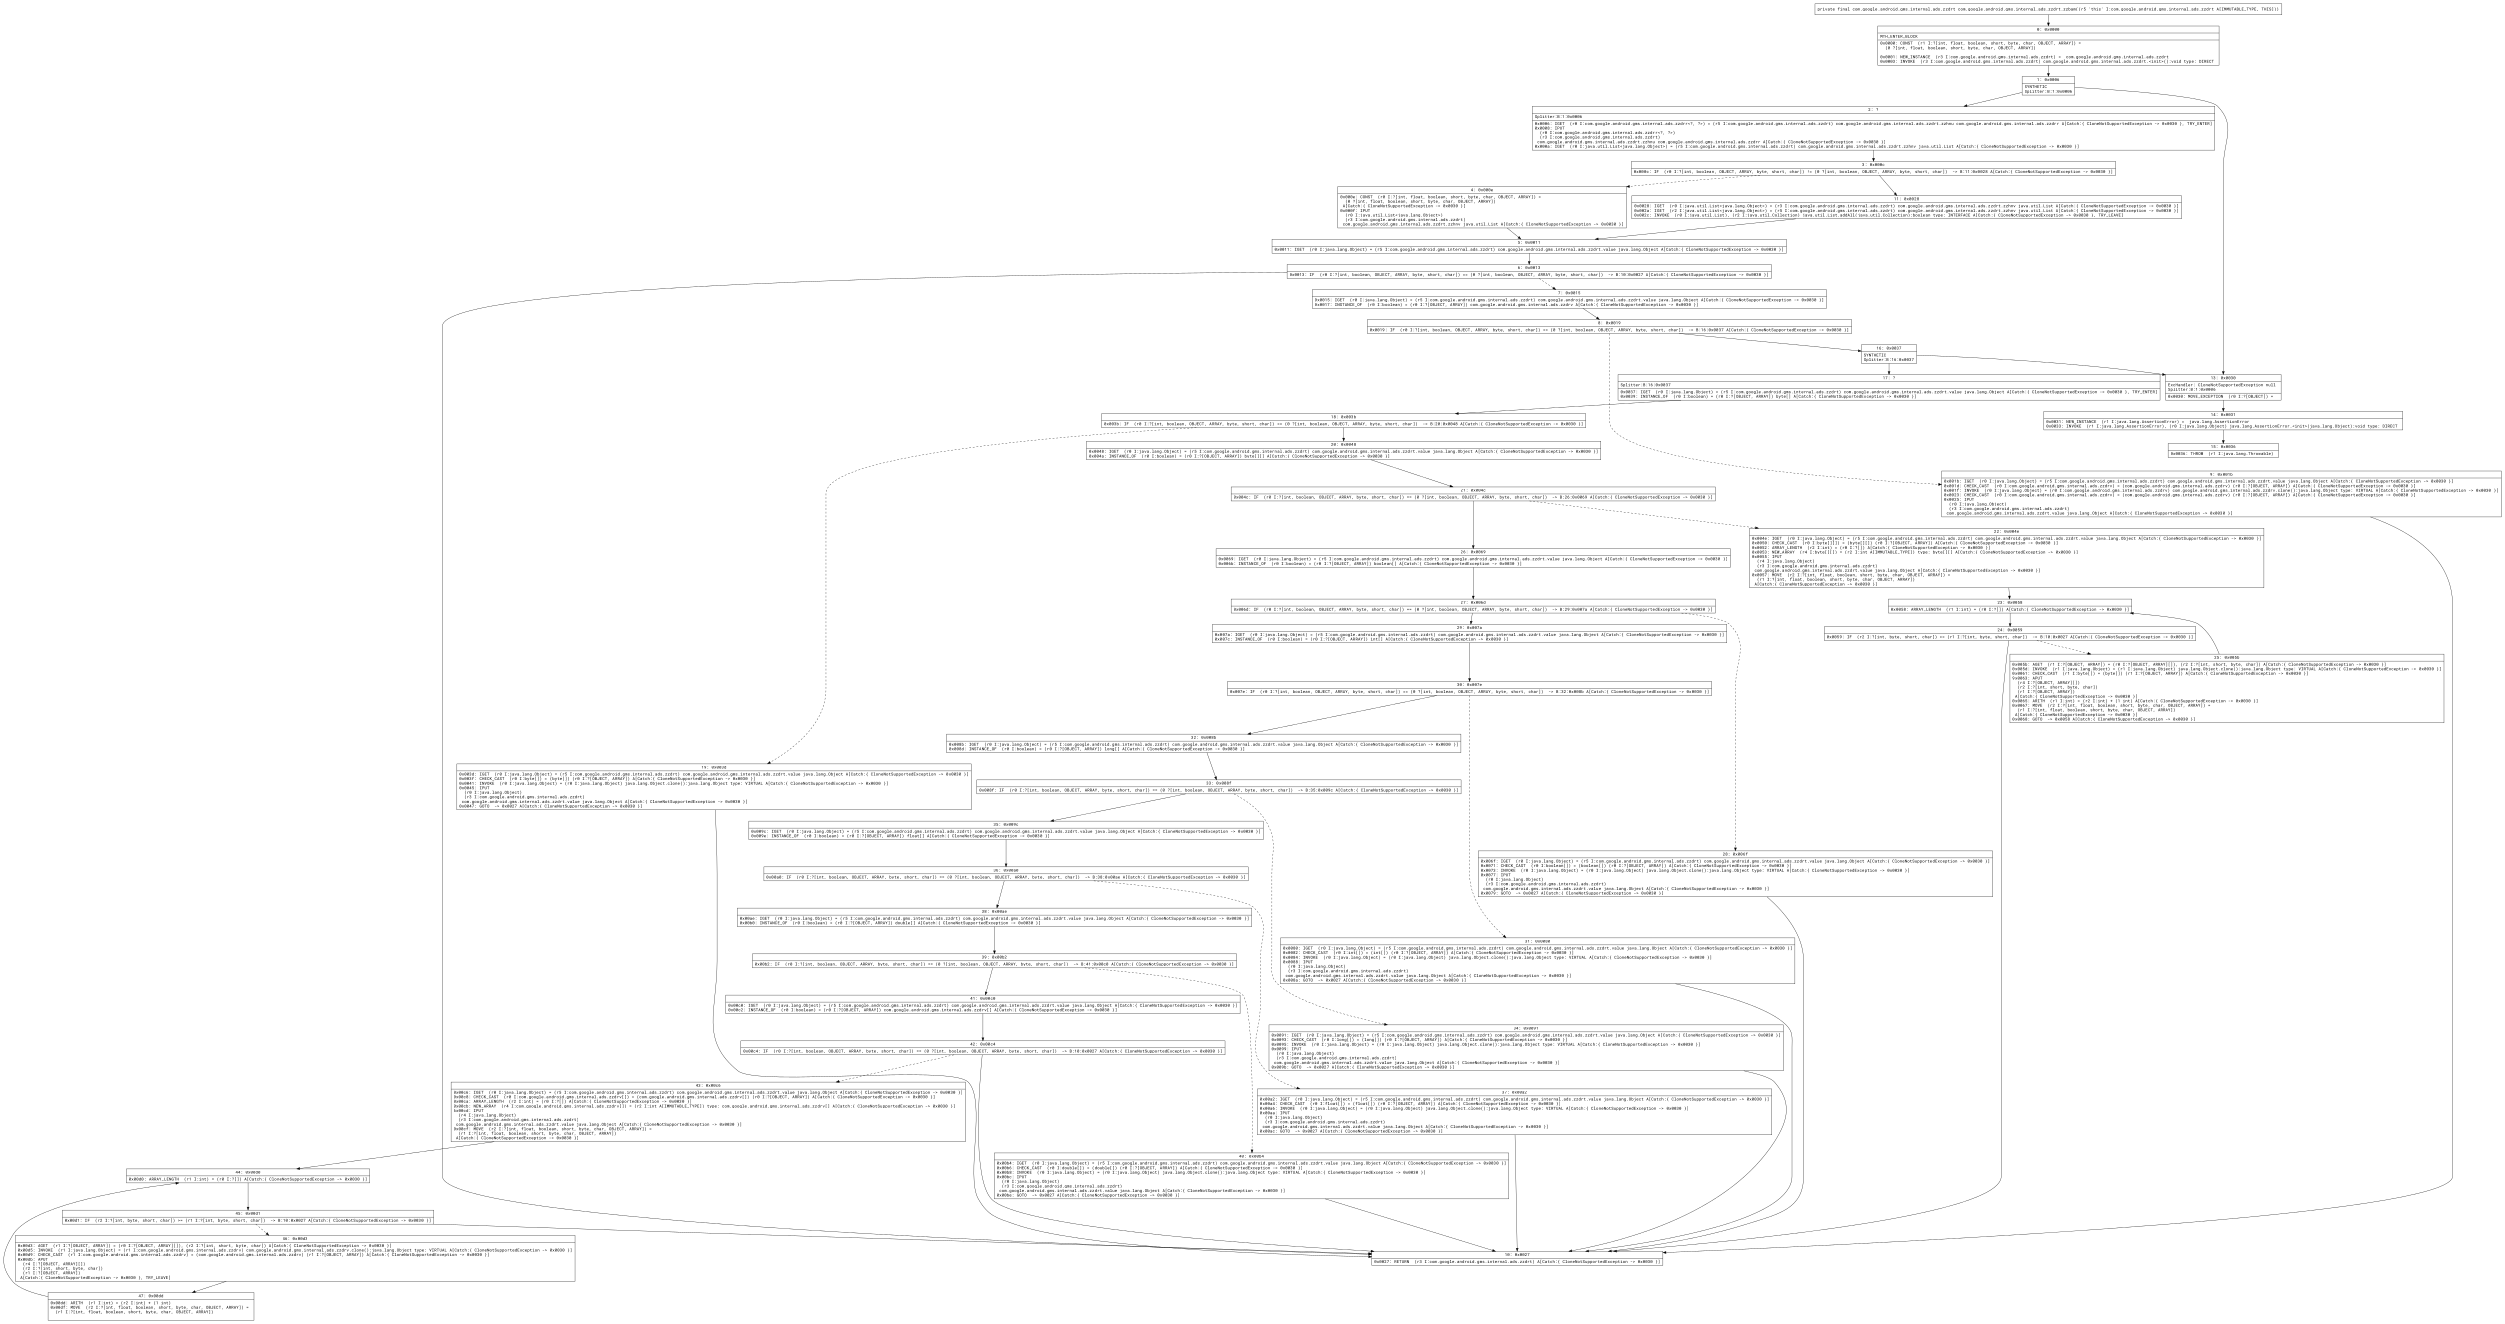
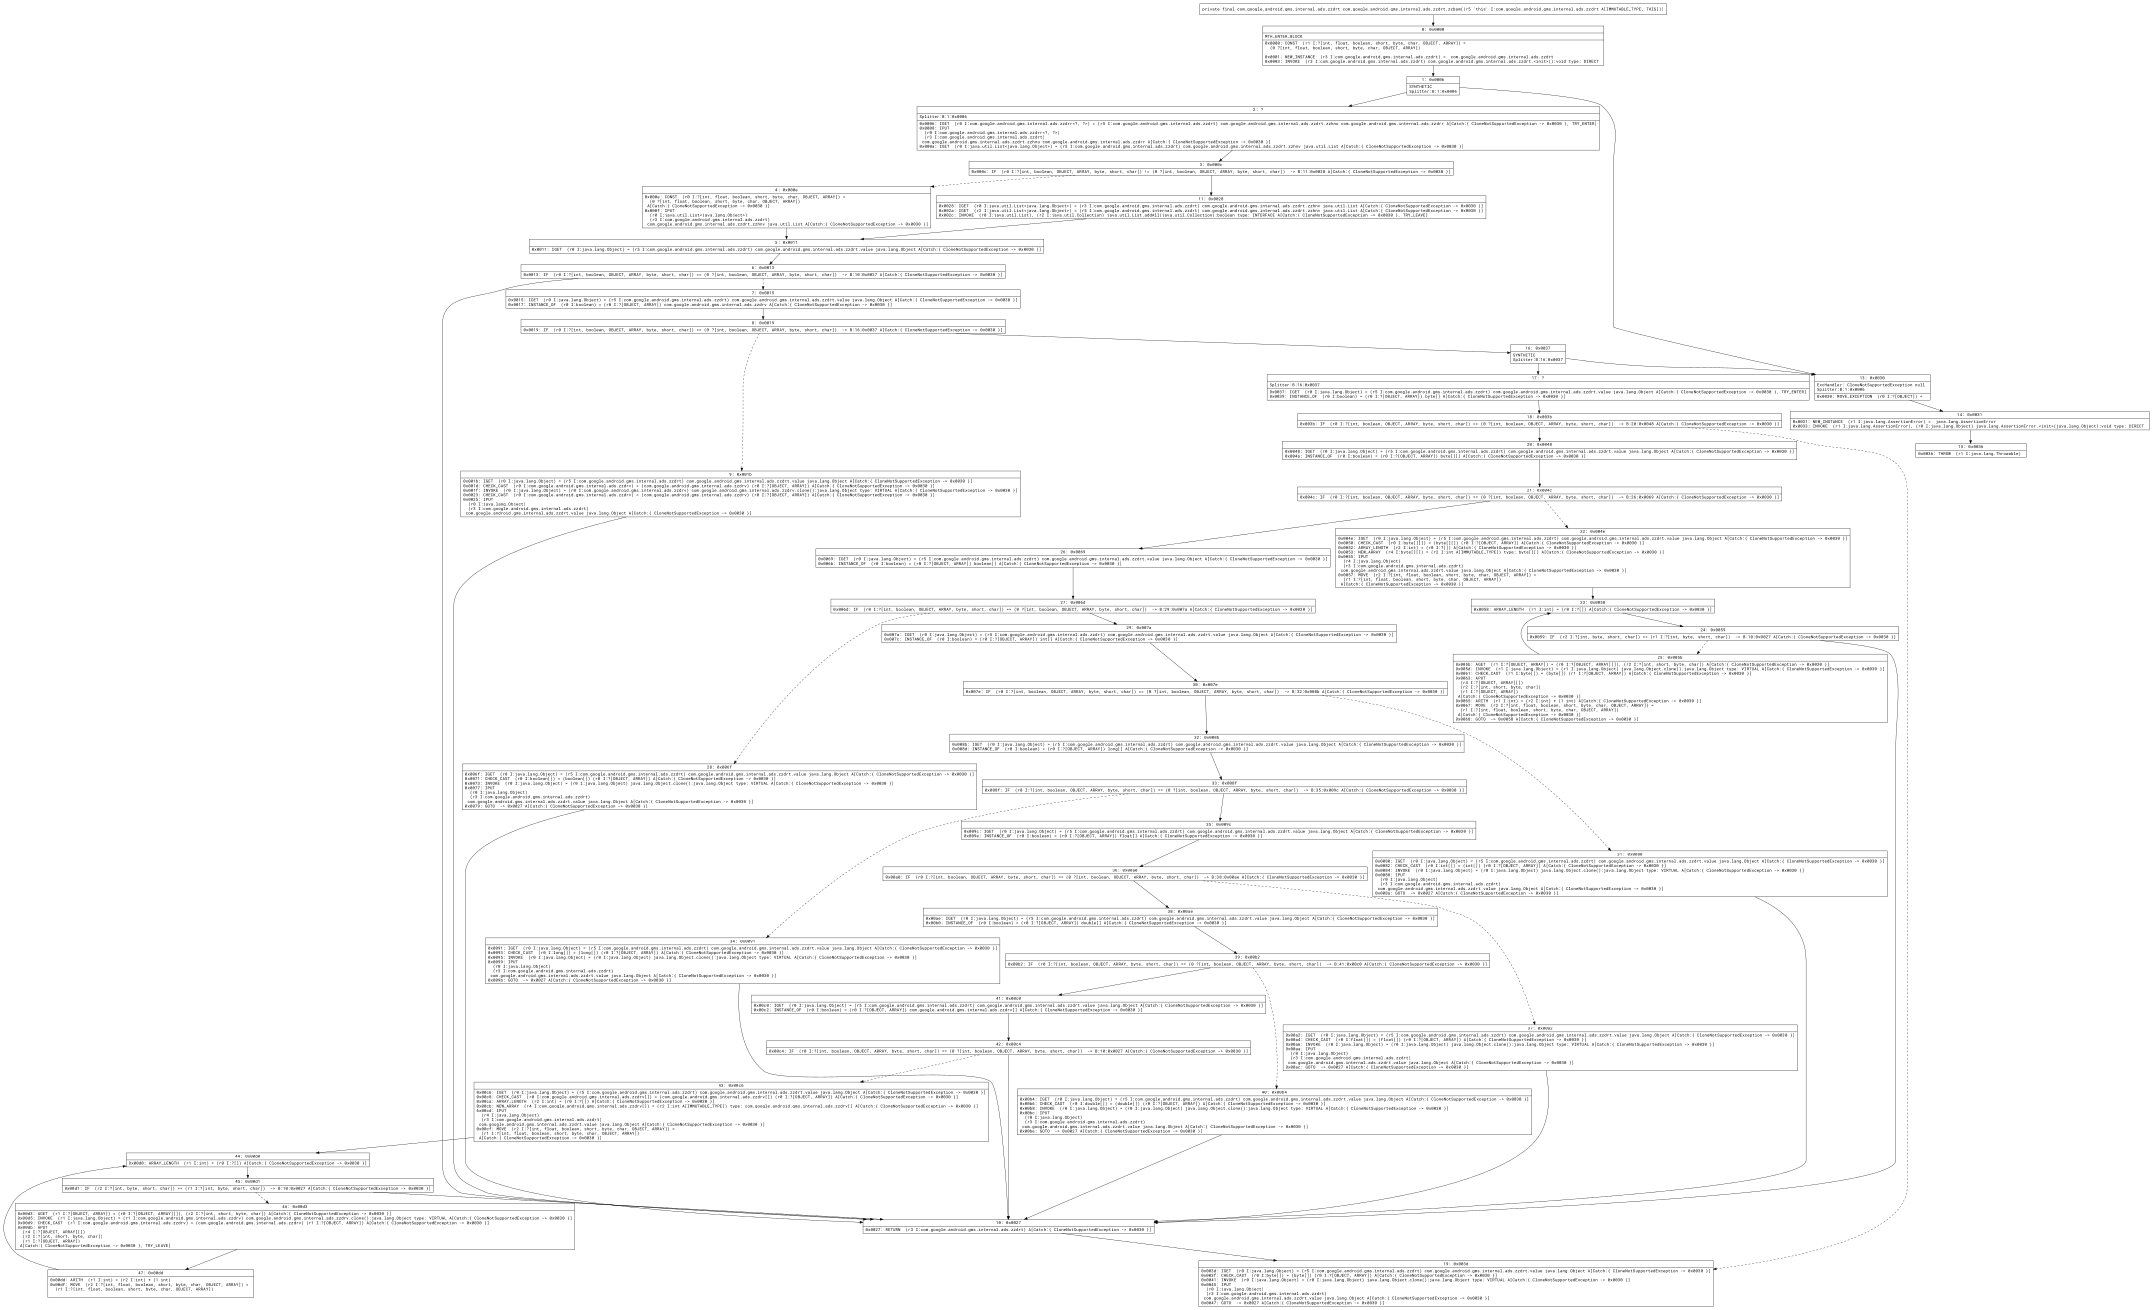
(973, 1091) -> (1168, 1247)
